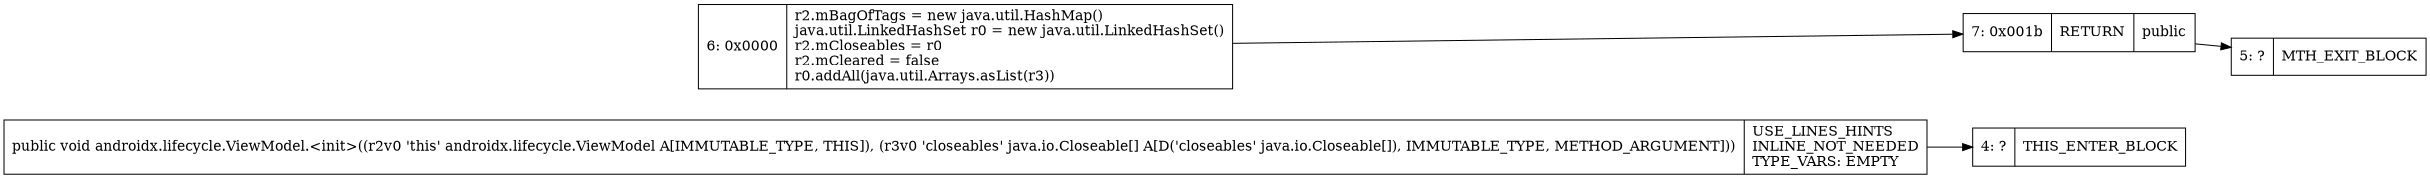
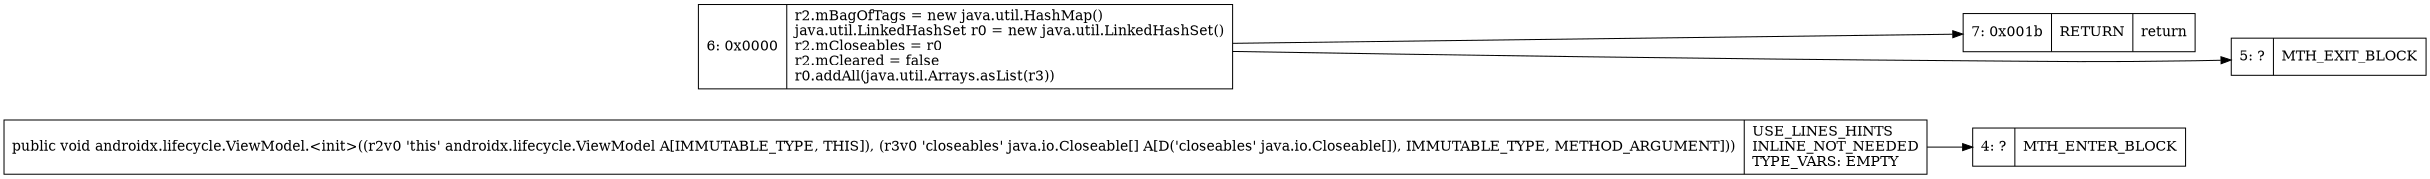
(2164, 32) -> (2164, 32)
(2208, 45) -> (1727, 59)
(2100, 147) -> (2100, 147)
